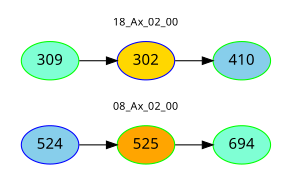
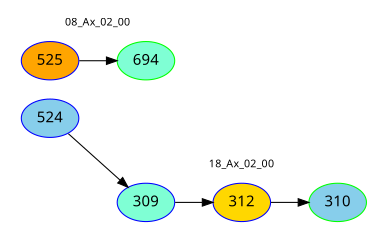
(50, 61) -> (146, 202)
(146, 61) -> (242, 202)
(242, 61) -> (338, 202)
(93, 145) -> (94, 157)
(146, 145) -> (50, 61)
